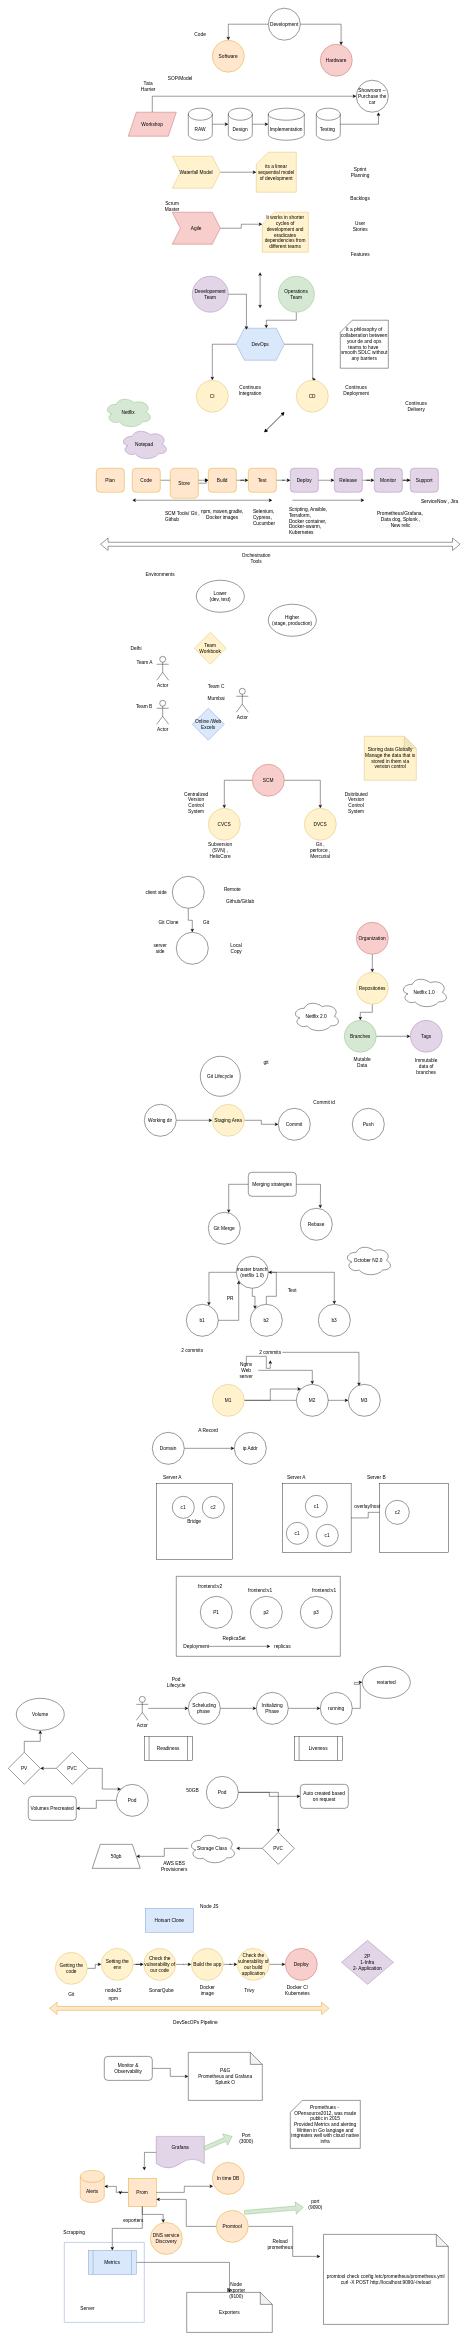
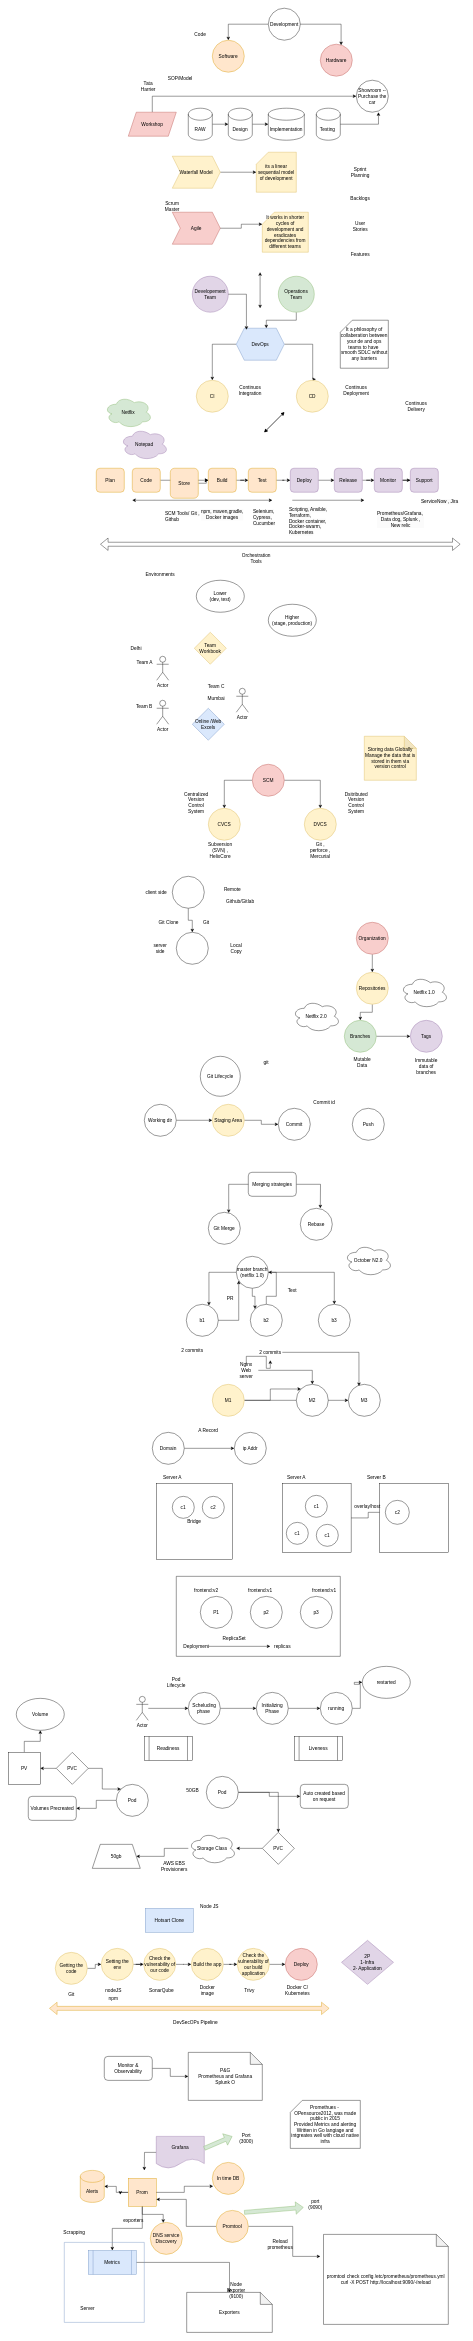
(210, 1586) -> (206, 1590)
(24, 1768) -> (24, 1768)
